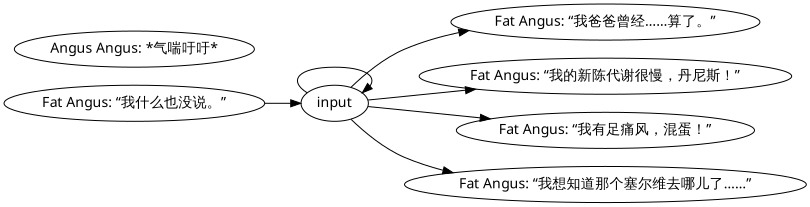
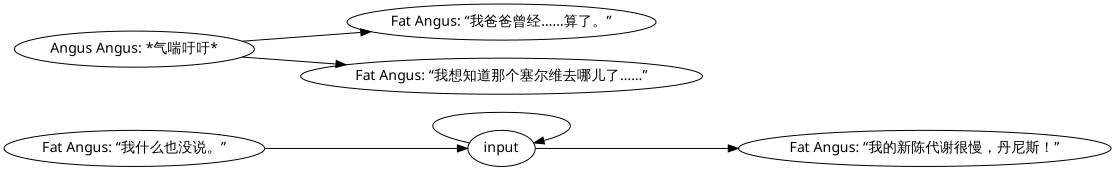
(400, 51) -> (301, 37)
(605, 130) -> none
(393, 152) -> (289, 61)
